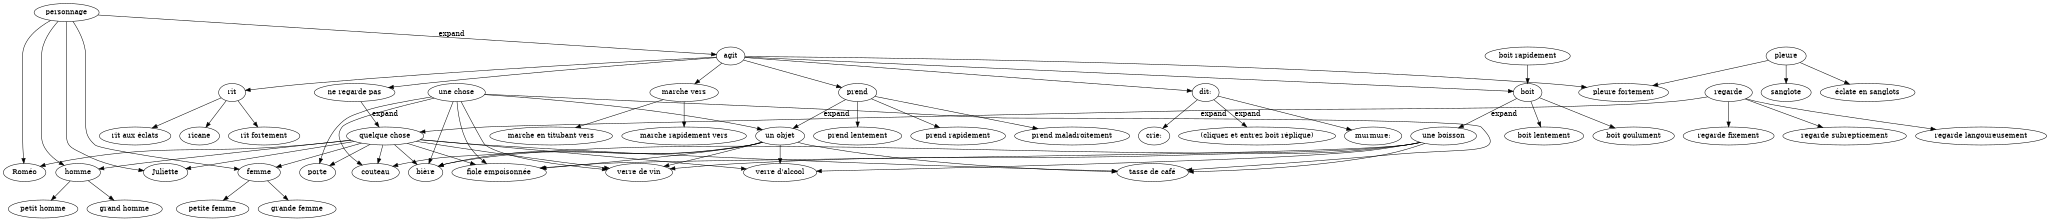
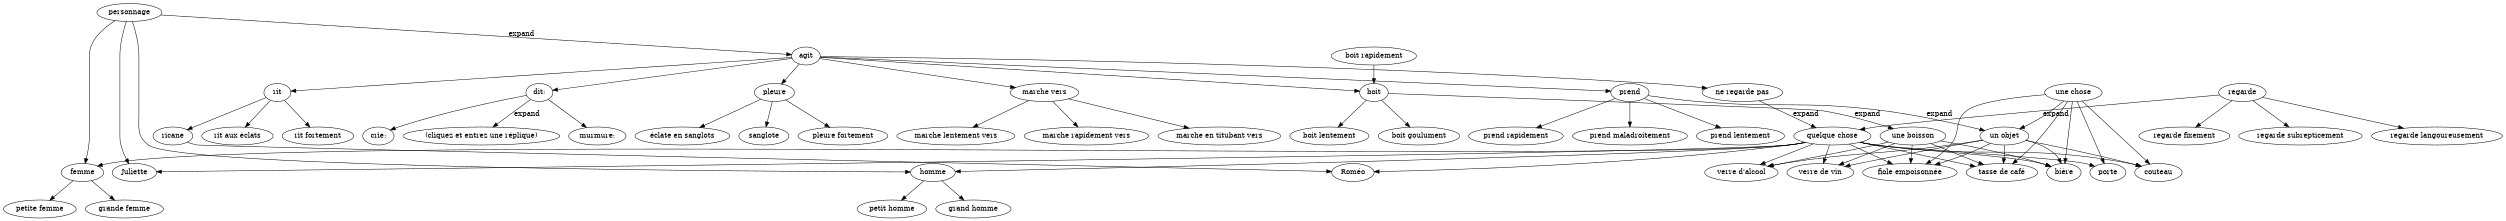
(1164, 65) -> (792, 72)
(23, 83) -> (757, 159)
none -> (956, 136)
(1257, 136) -> (481, 136)
(494, 150) -> none
